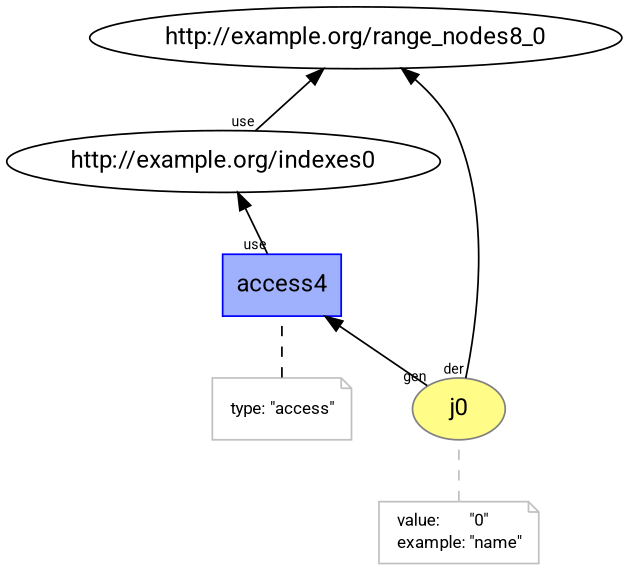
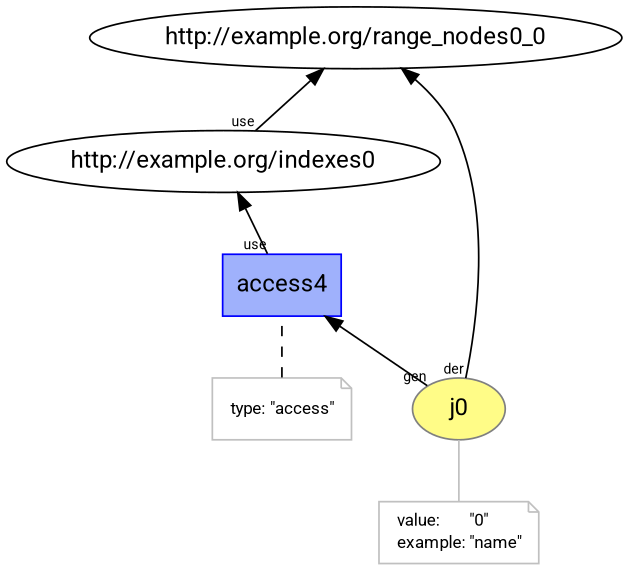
(356, 38) -> (356, 38)
(459, 471) -> (459, 471)
